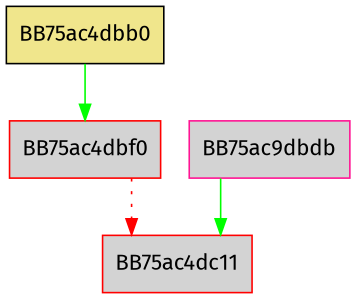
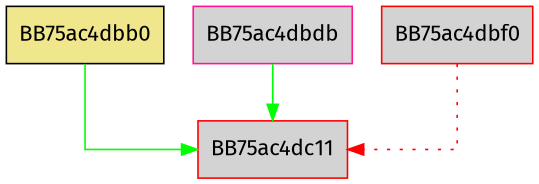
(85, 84) -> (91, 149)
(270, 149) -> (273, 35)
